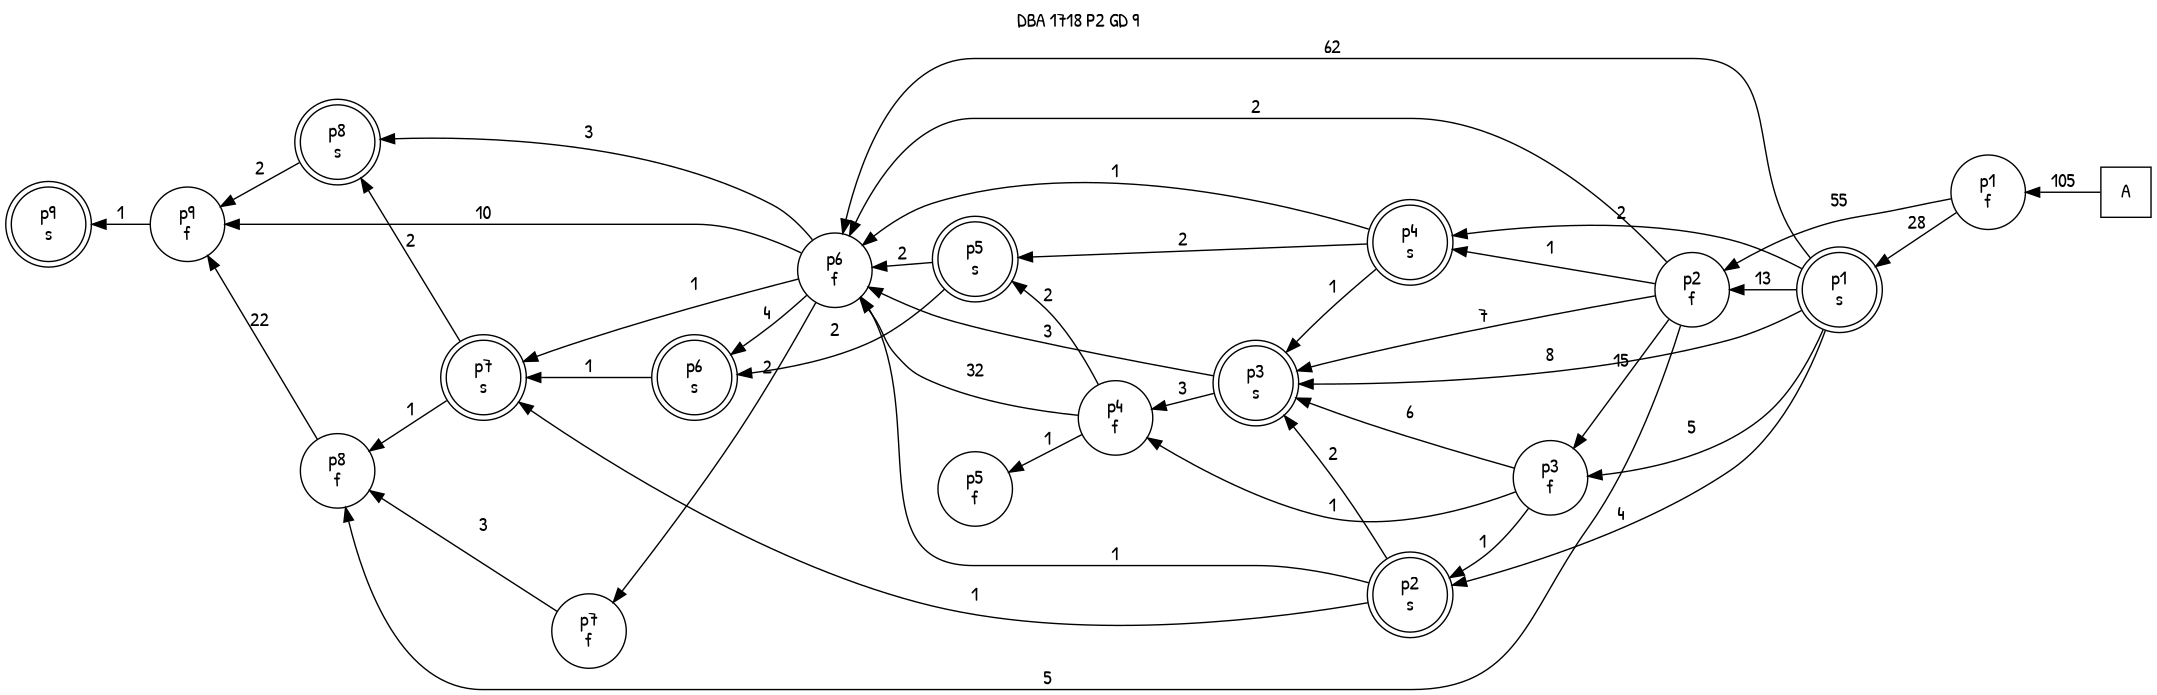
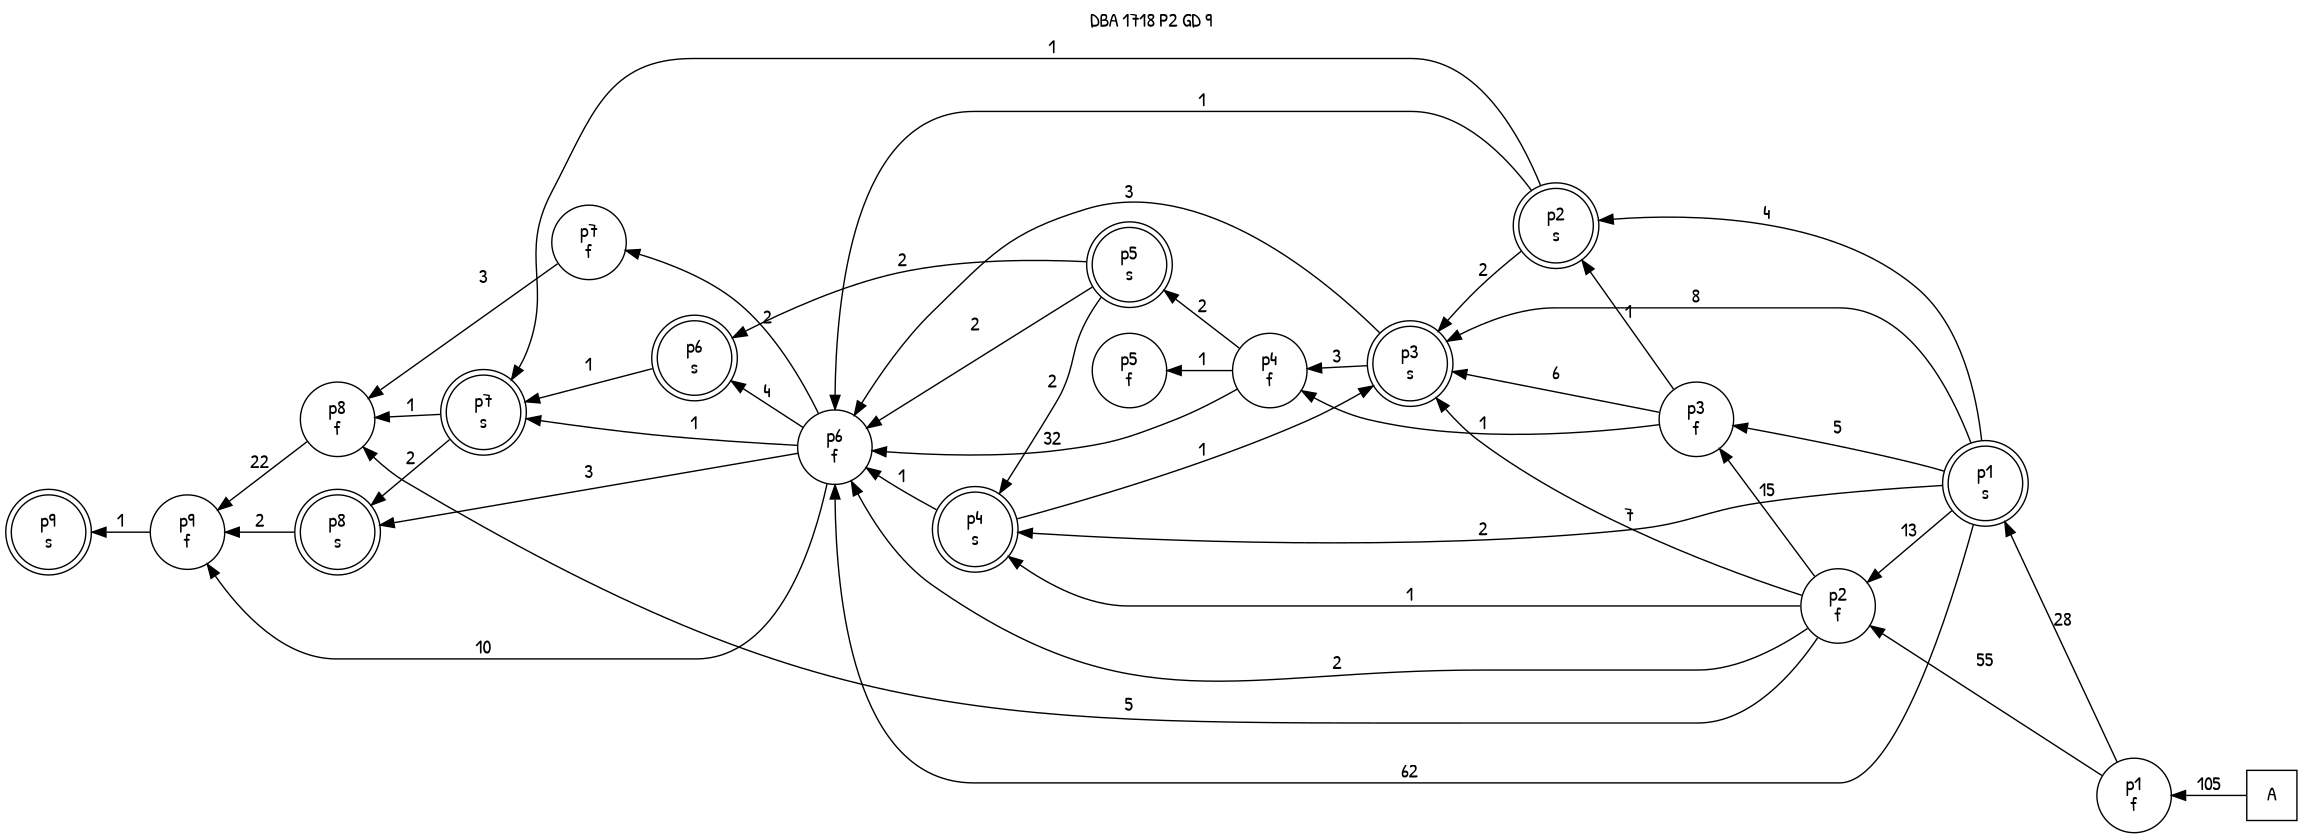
(1200, 250) -> (1062, 392)
